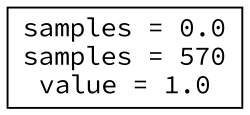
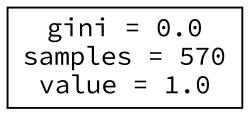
(125, 58) -> (125, 58)
